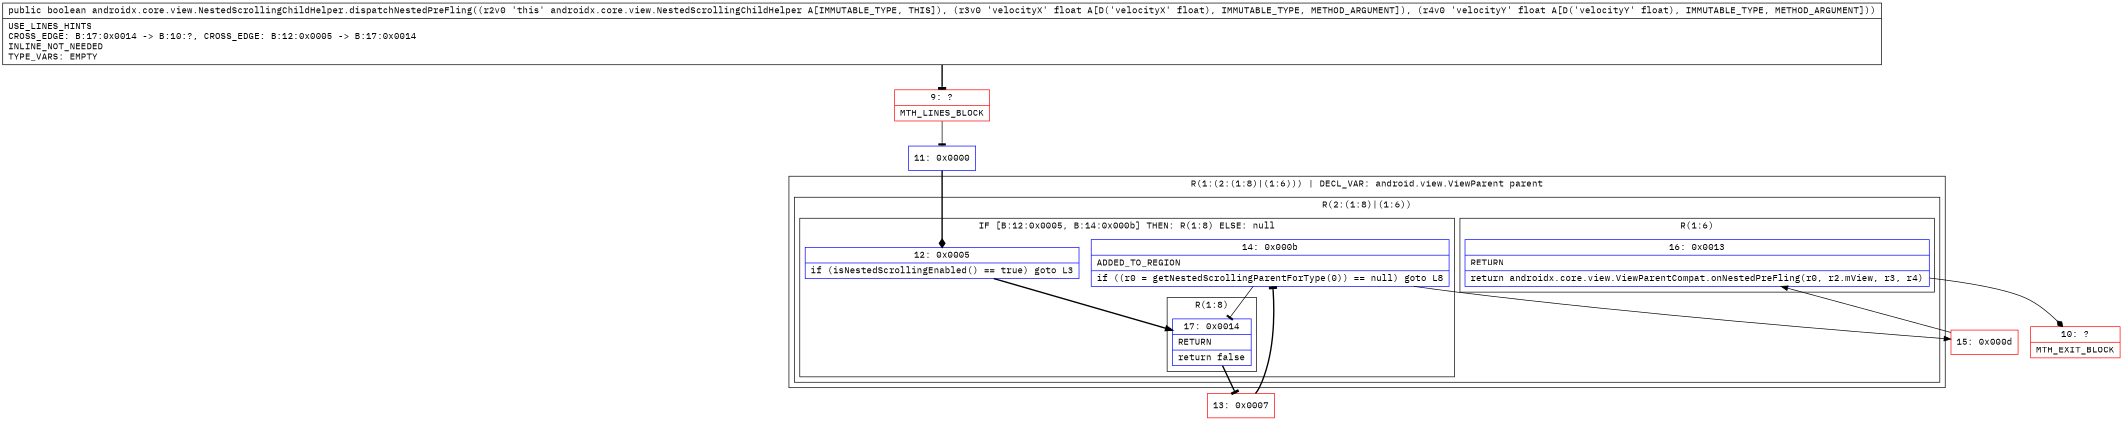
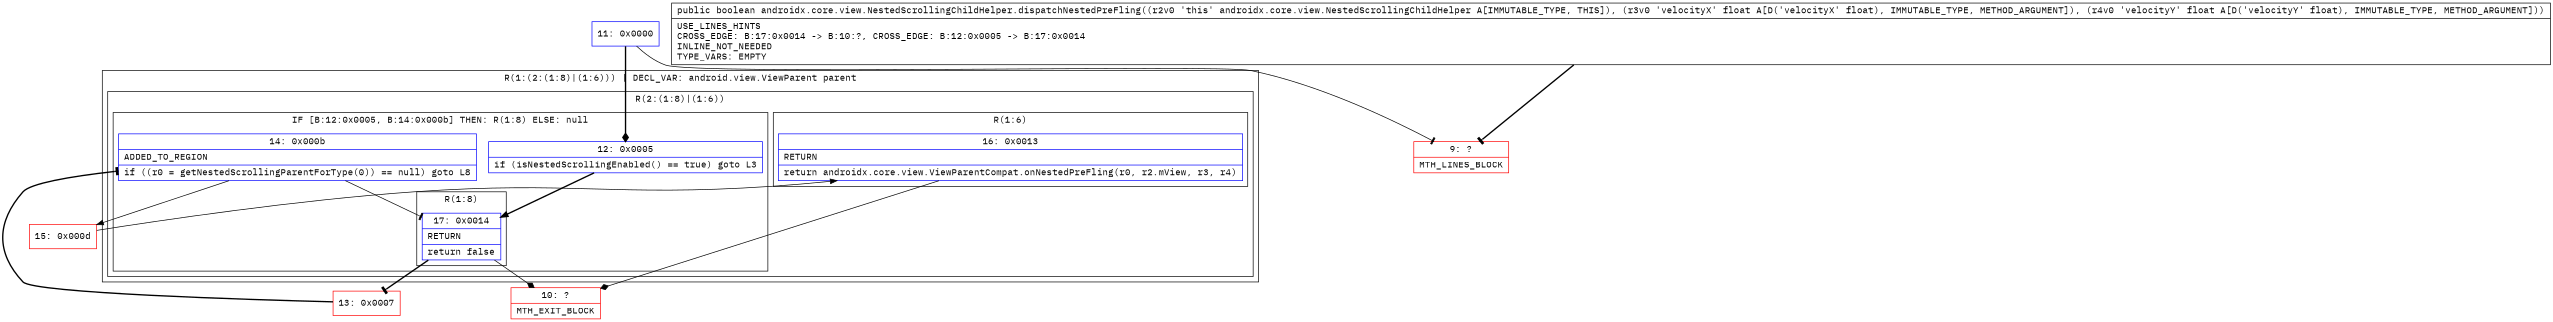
(942, 132) -> (1037, 69)
none -> (511, 271)
